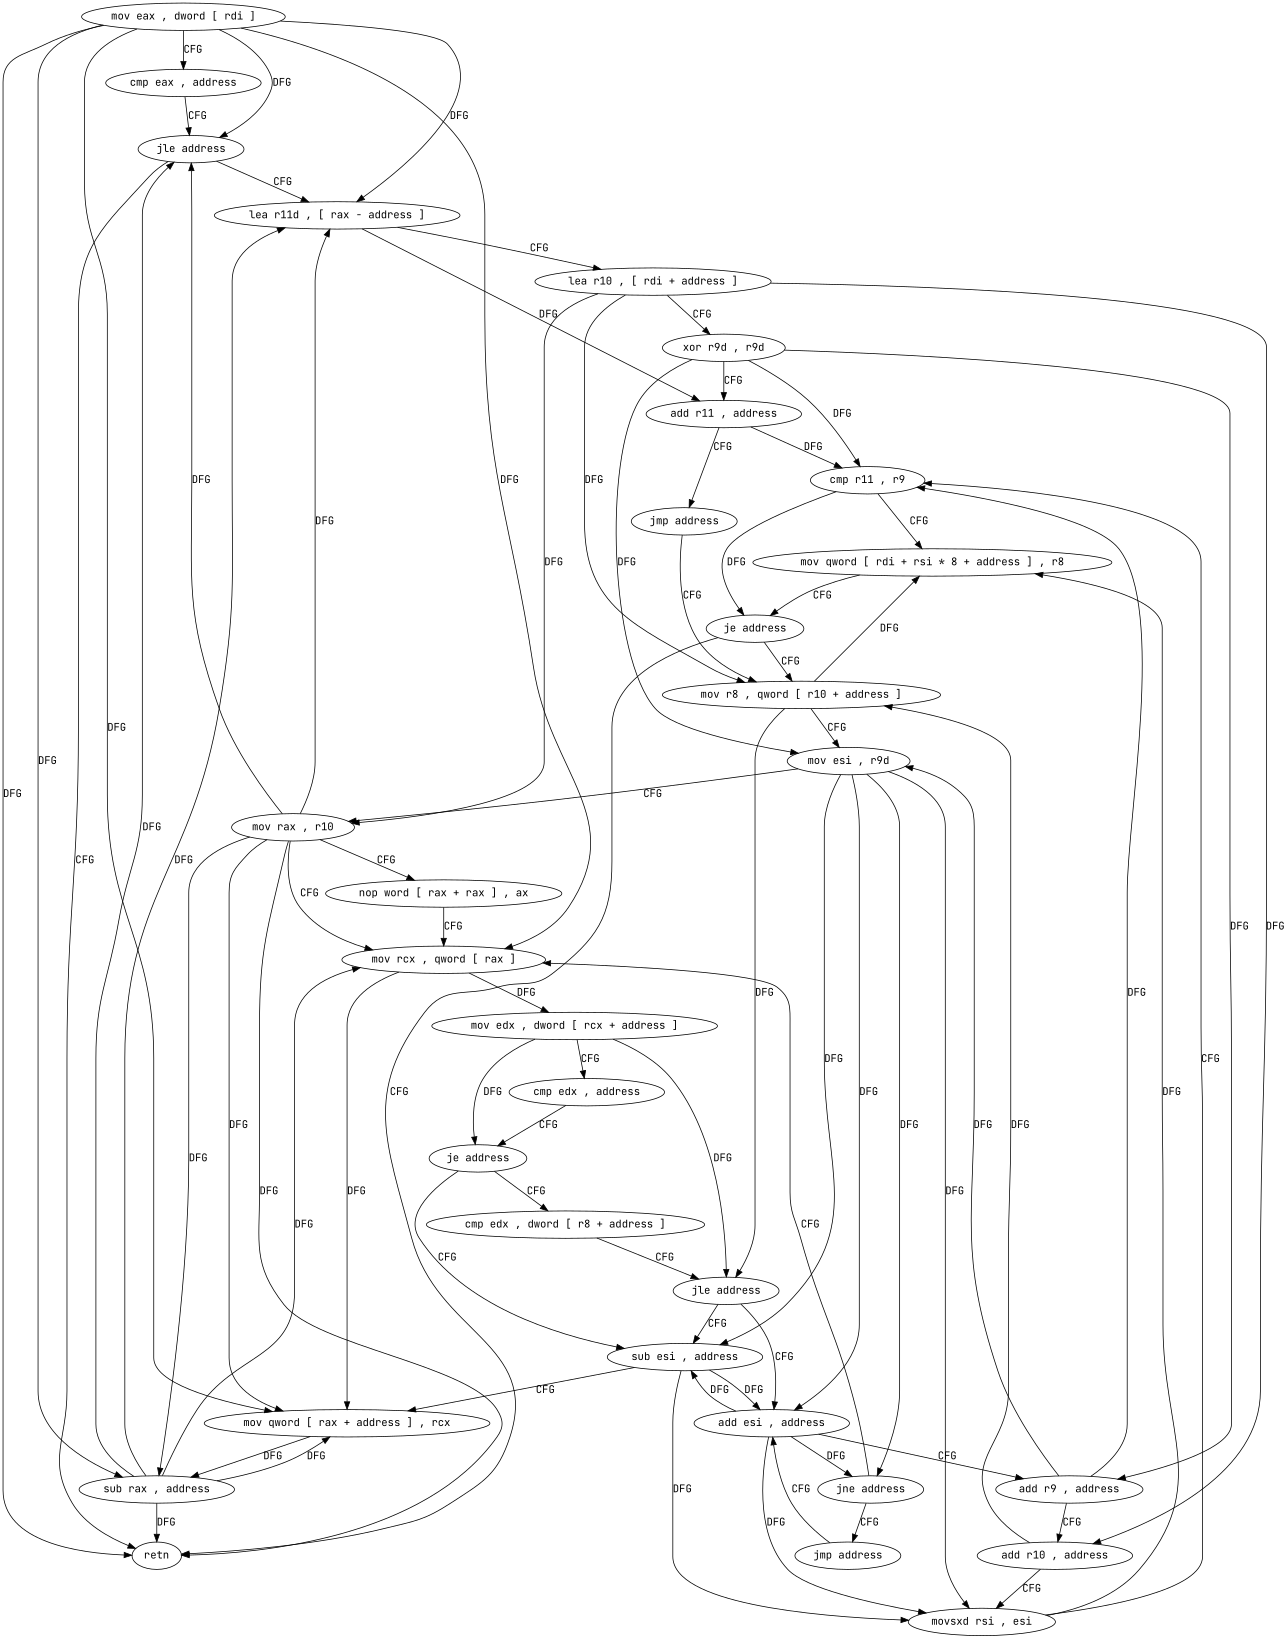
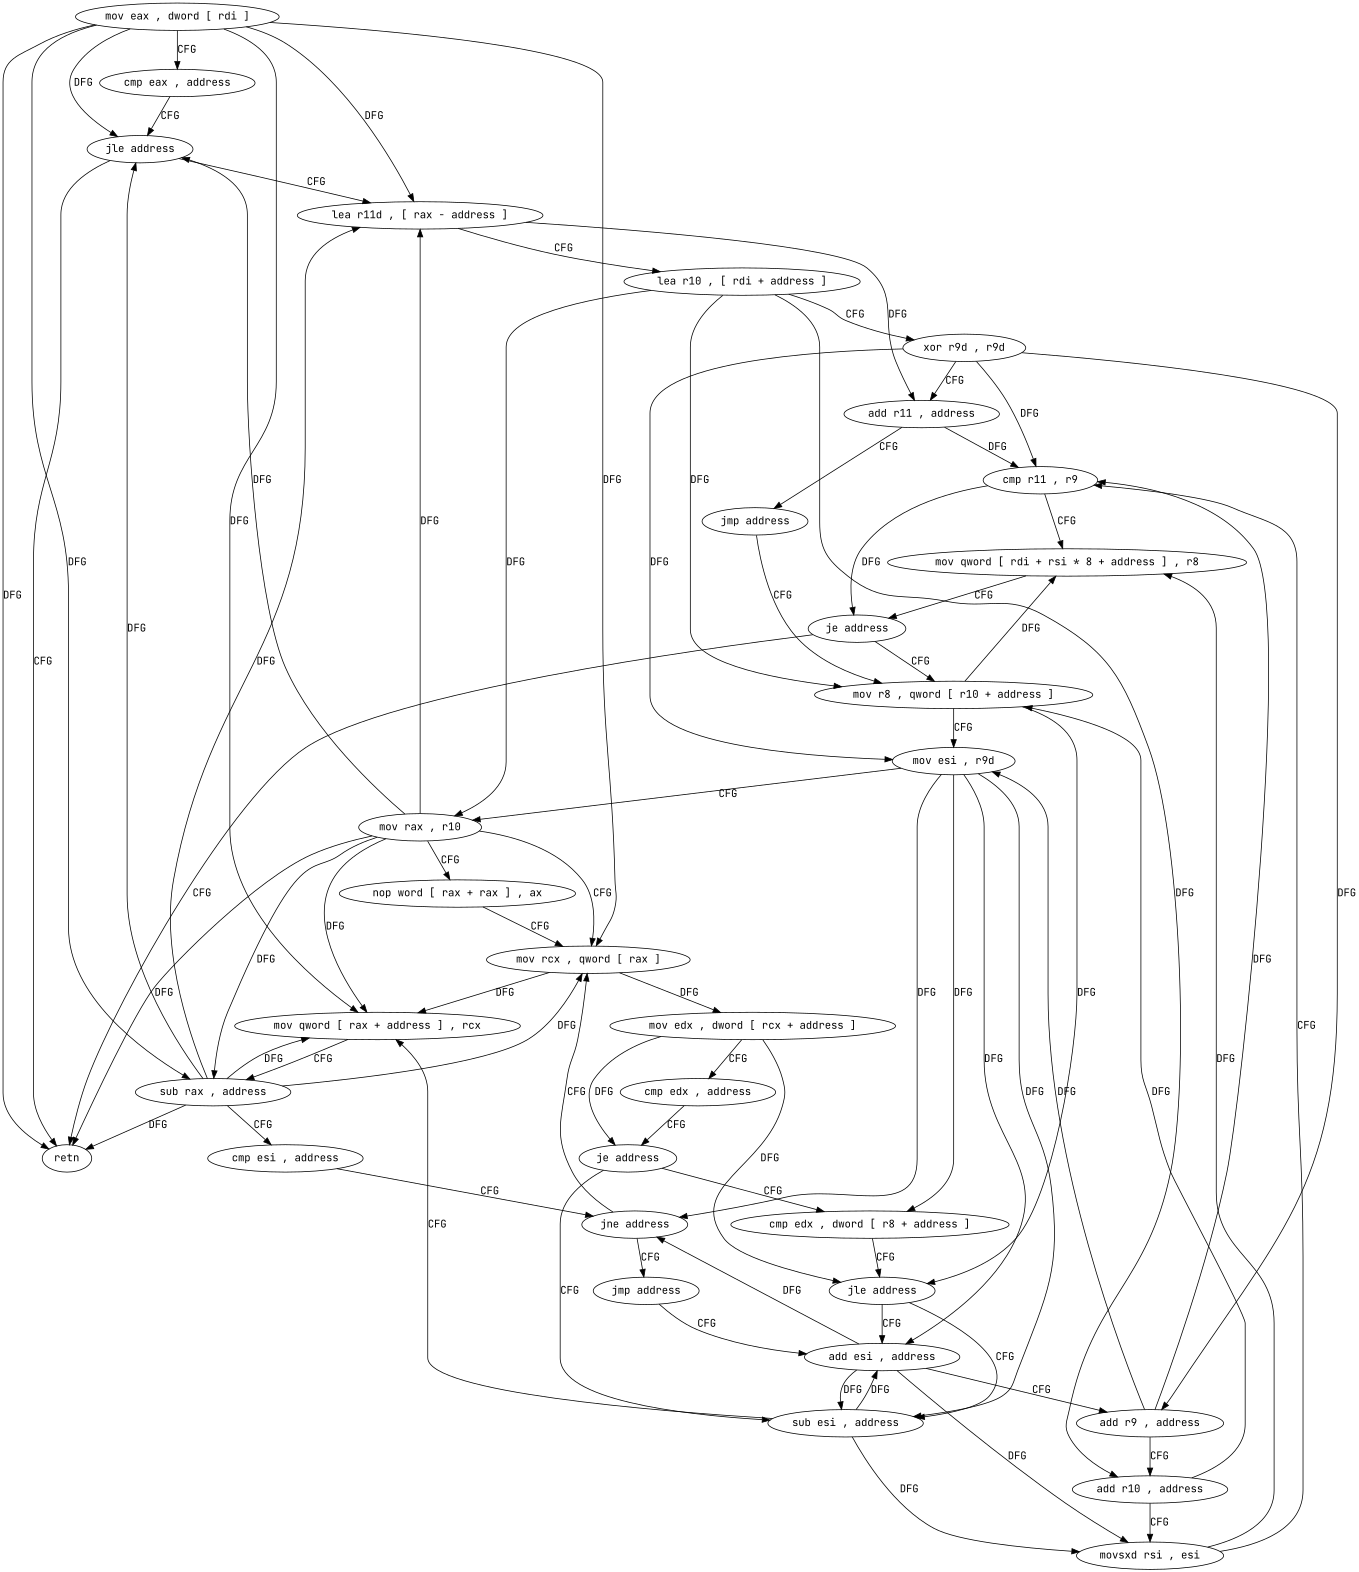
none -> (285, 1158)
(945, 1175) -> (954, 1000)
(273, 1456) -> (323, 1059)
